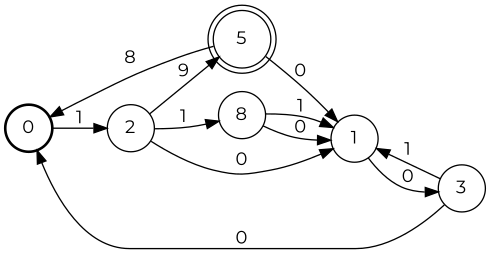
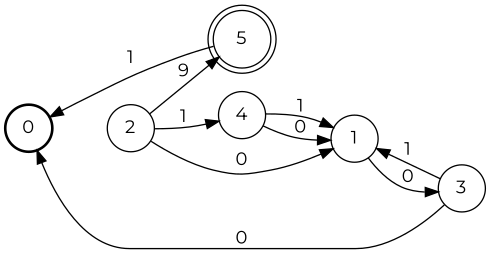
(131, 58) -> (131, 58)
(298, 83) -> none
(242, 115) -> (242, 115)
(73, 128) -> none
